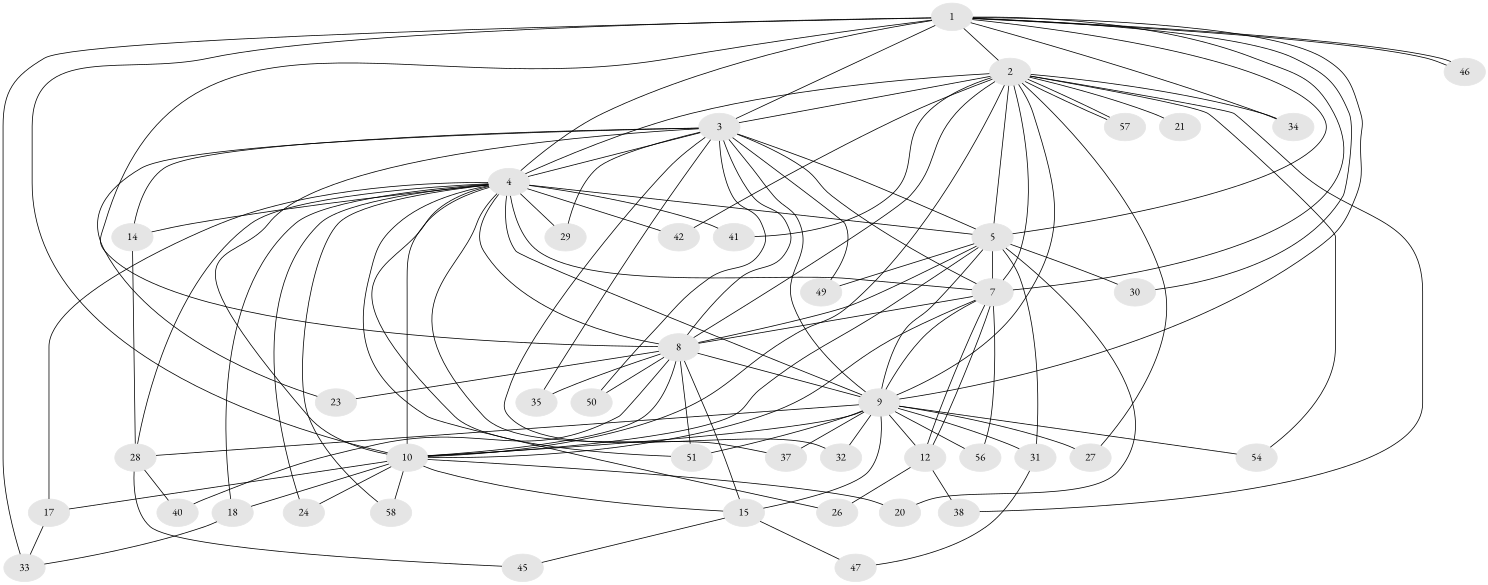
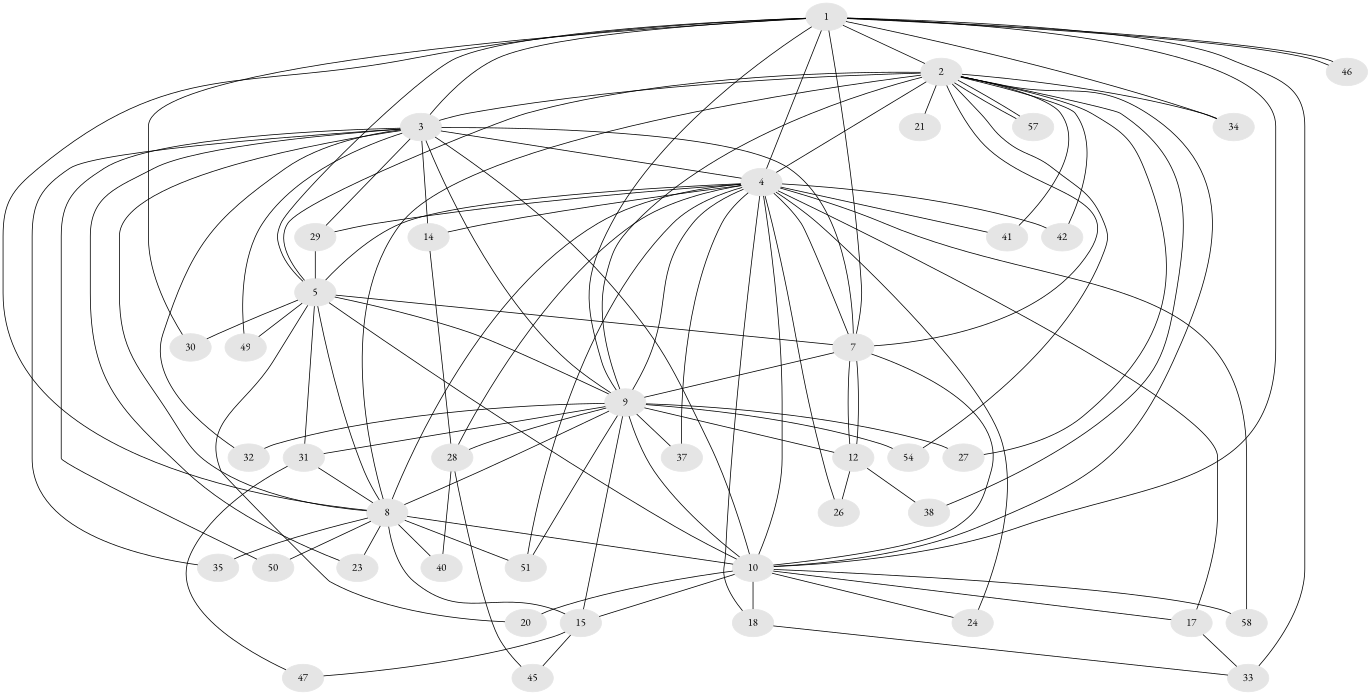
(858, 179) -> (315, 265)
(842, 319) -> (346, 485)
(980, 458) -> none
